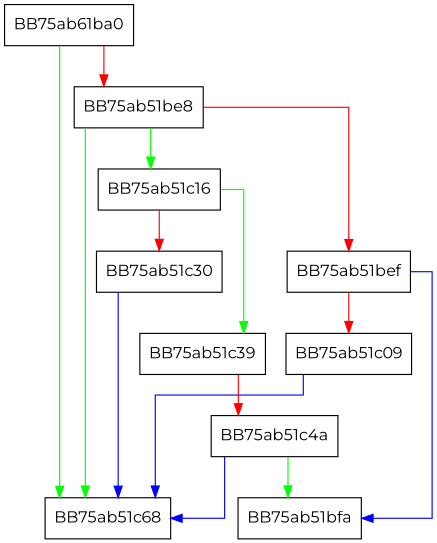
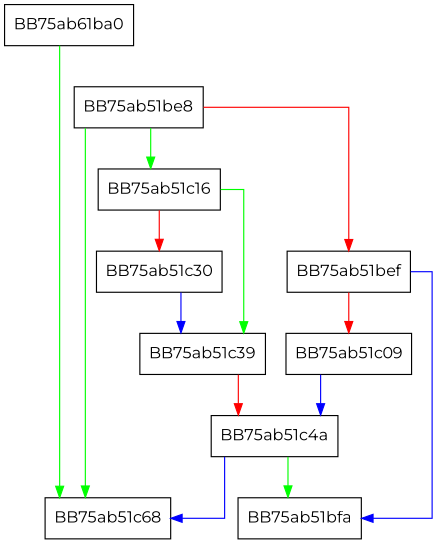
(104, 60) -> none
(118, 389) -> (181, 307)
(194, 395) -> (321, 389)
